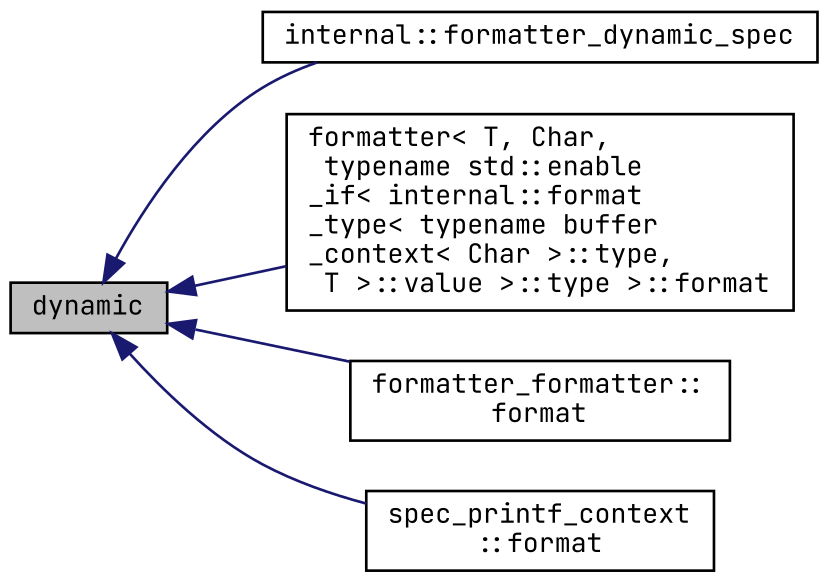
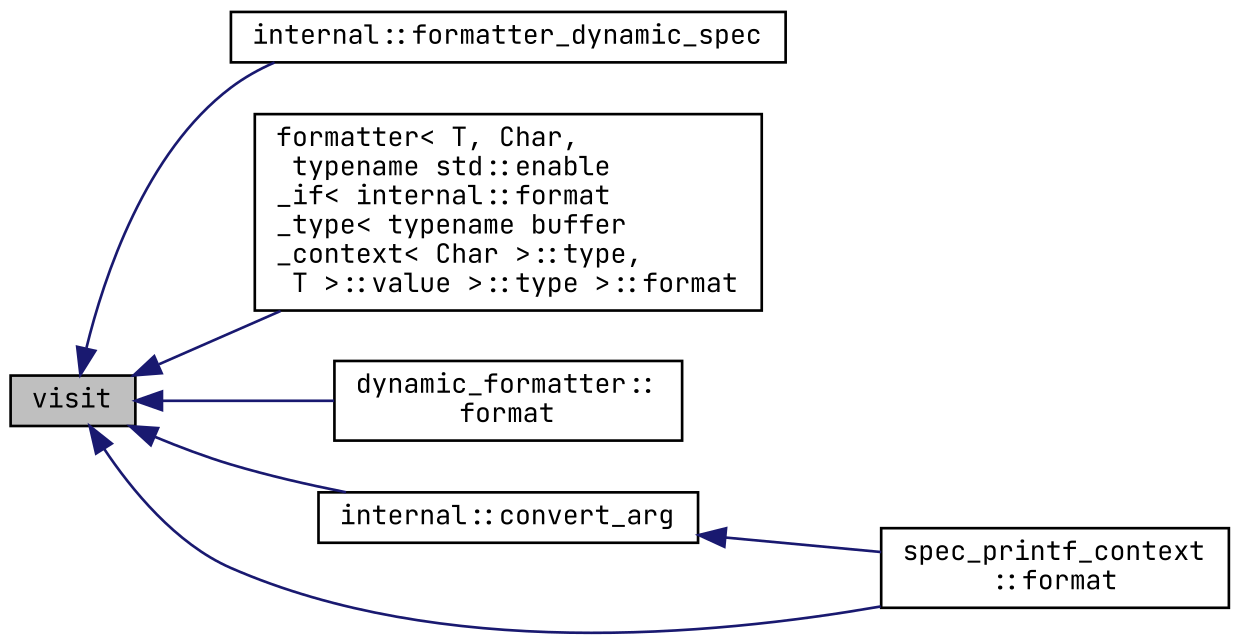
(89, 308) -> (73, 401)
(540, 401) -> (508, 401)
none -> (508, 518)
